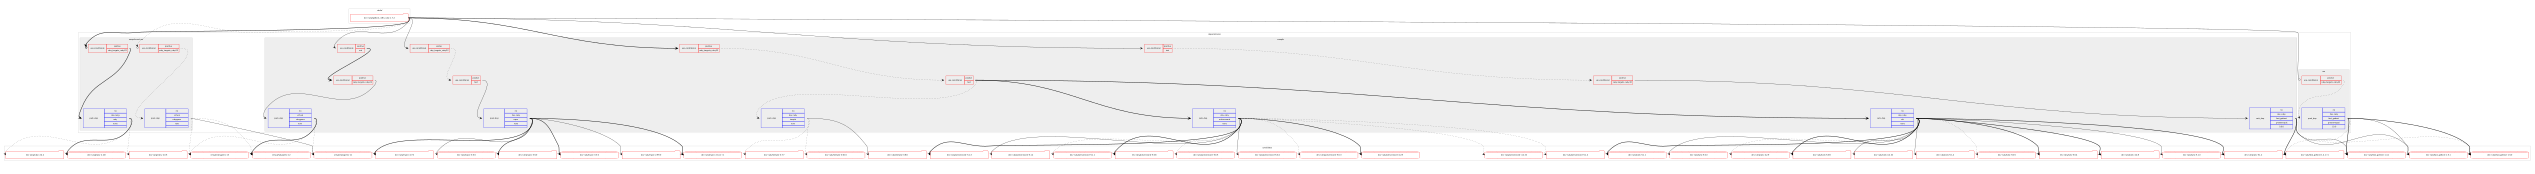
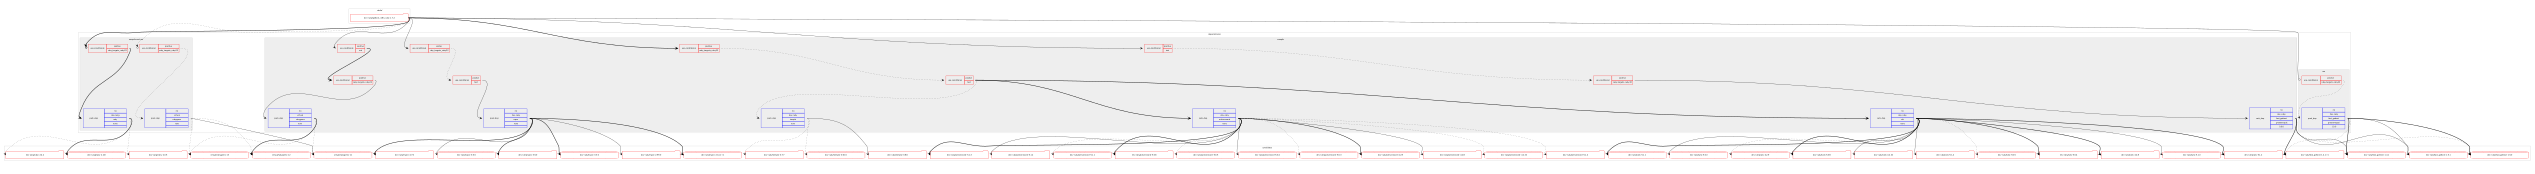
none -> (1452, 155)
